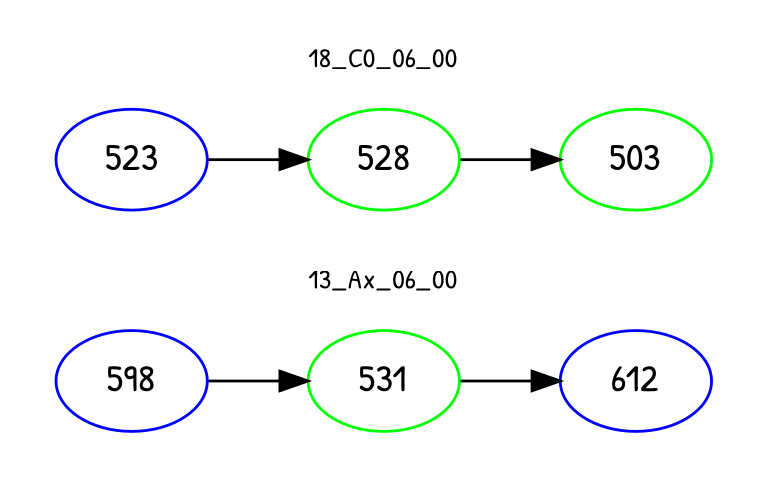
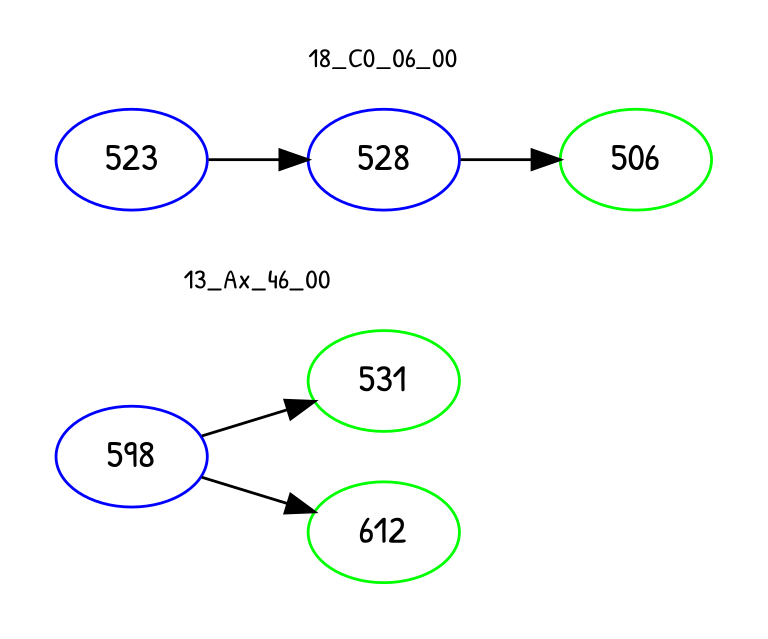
(384, 160) -> (384, 160)
(636, 160) -> (636, 160)
(384, 282) -> (258, 282)
(496, 381) -> (244, 490)
(636, 381) -> (384, 532)
